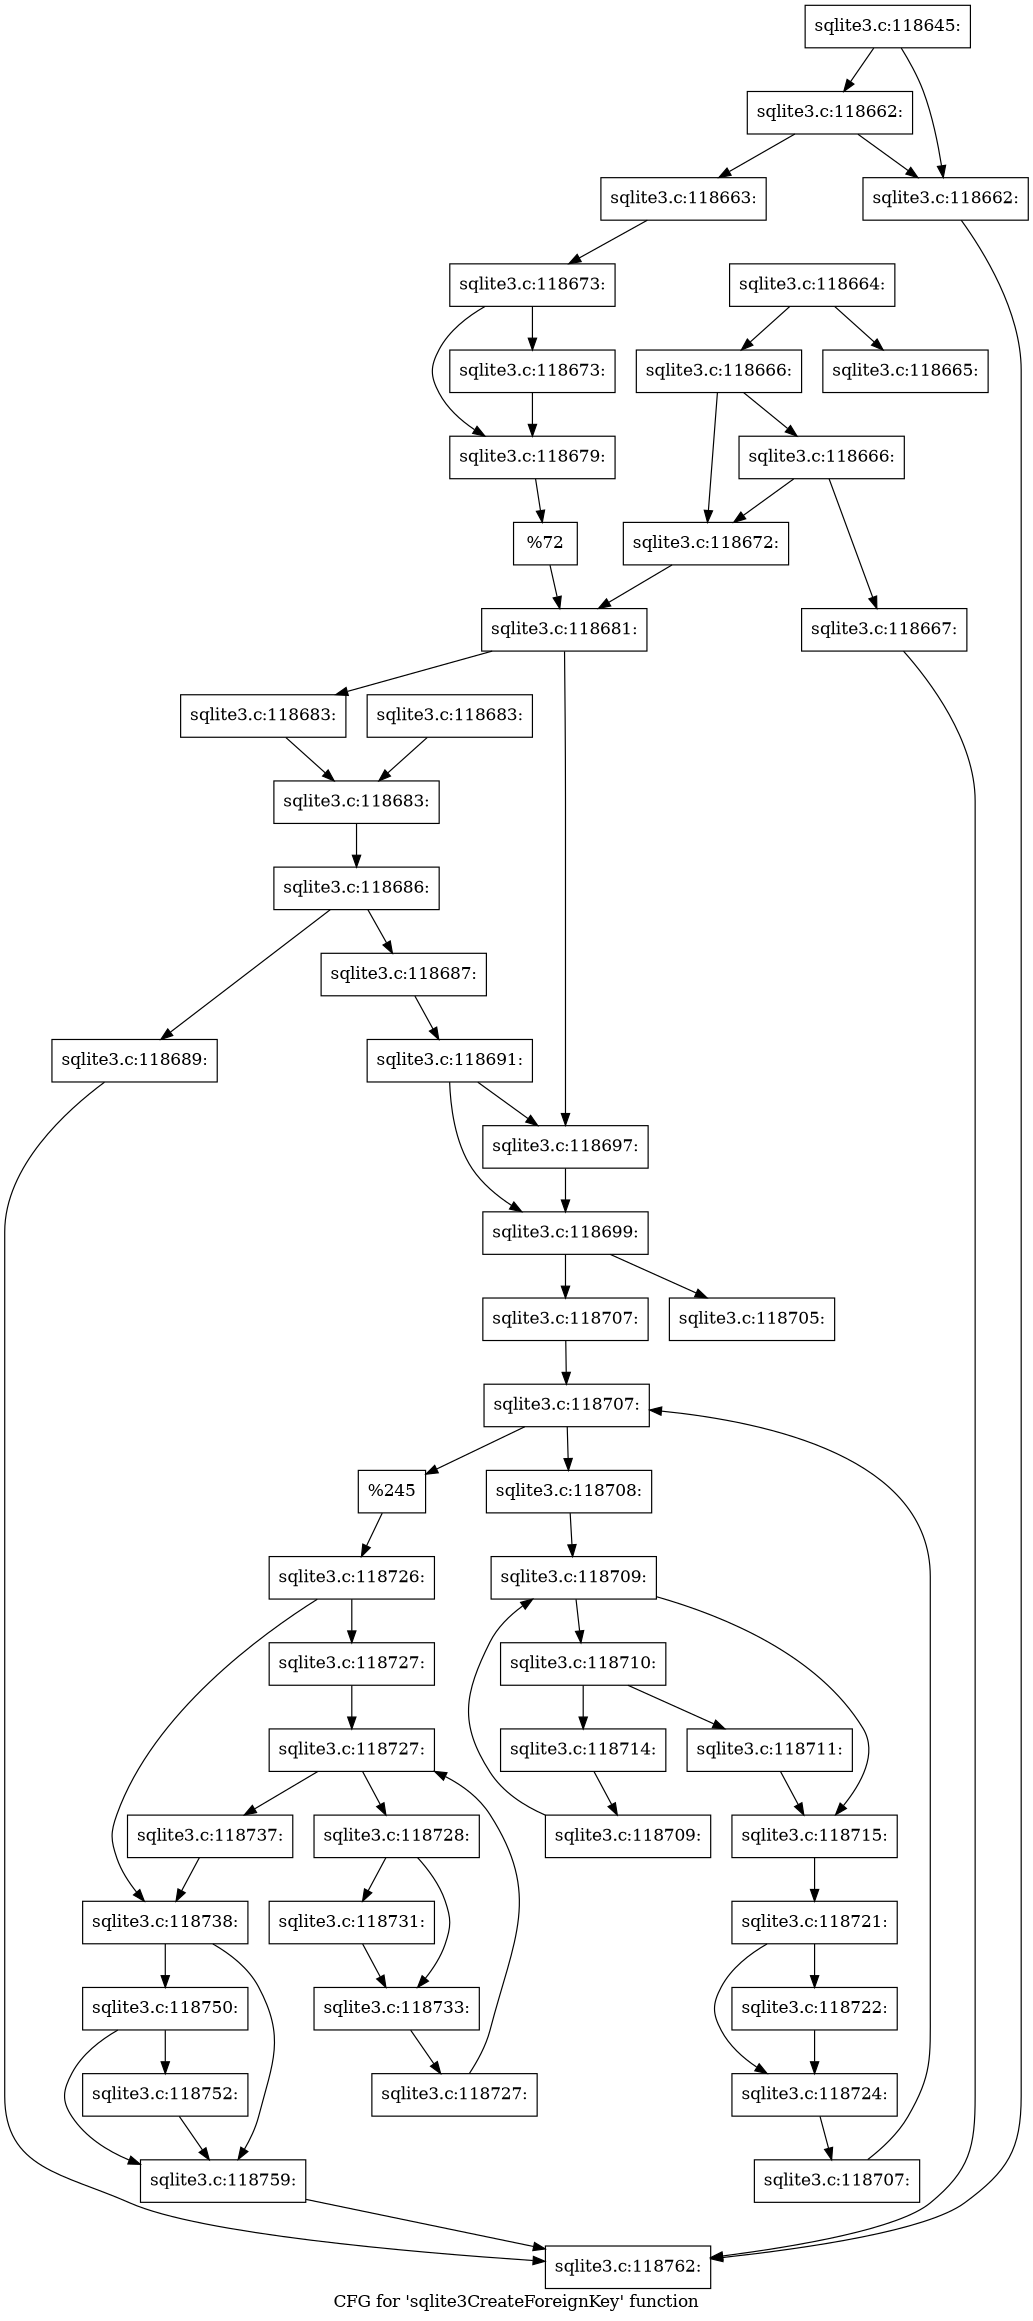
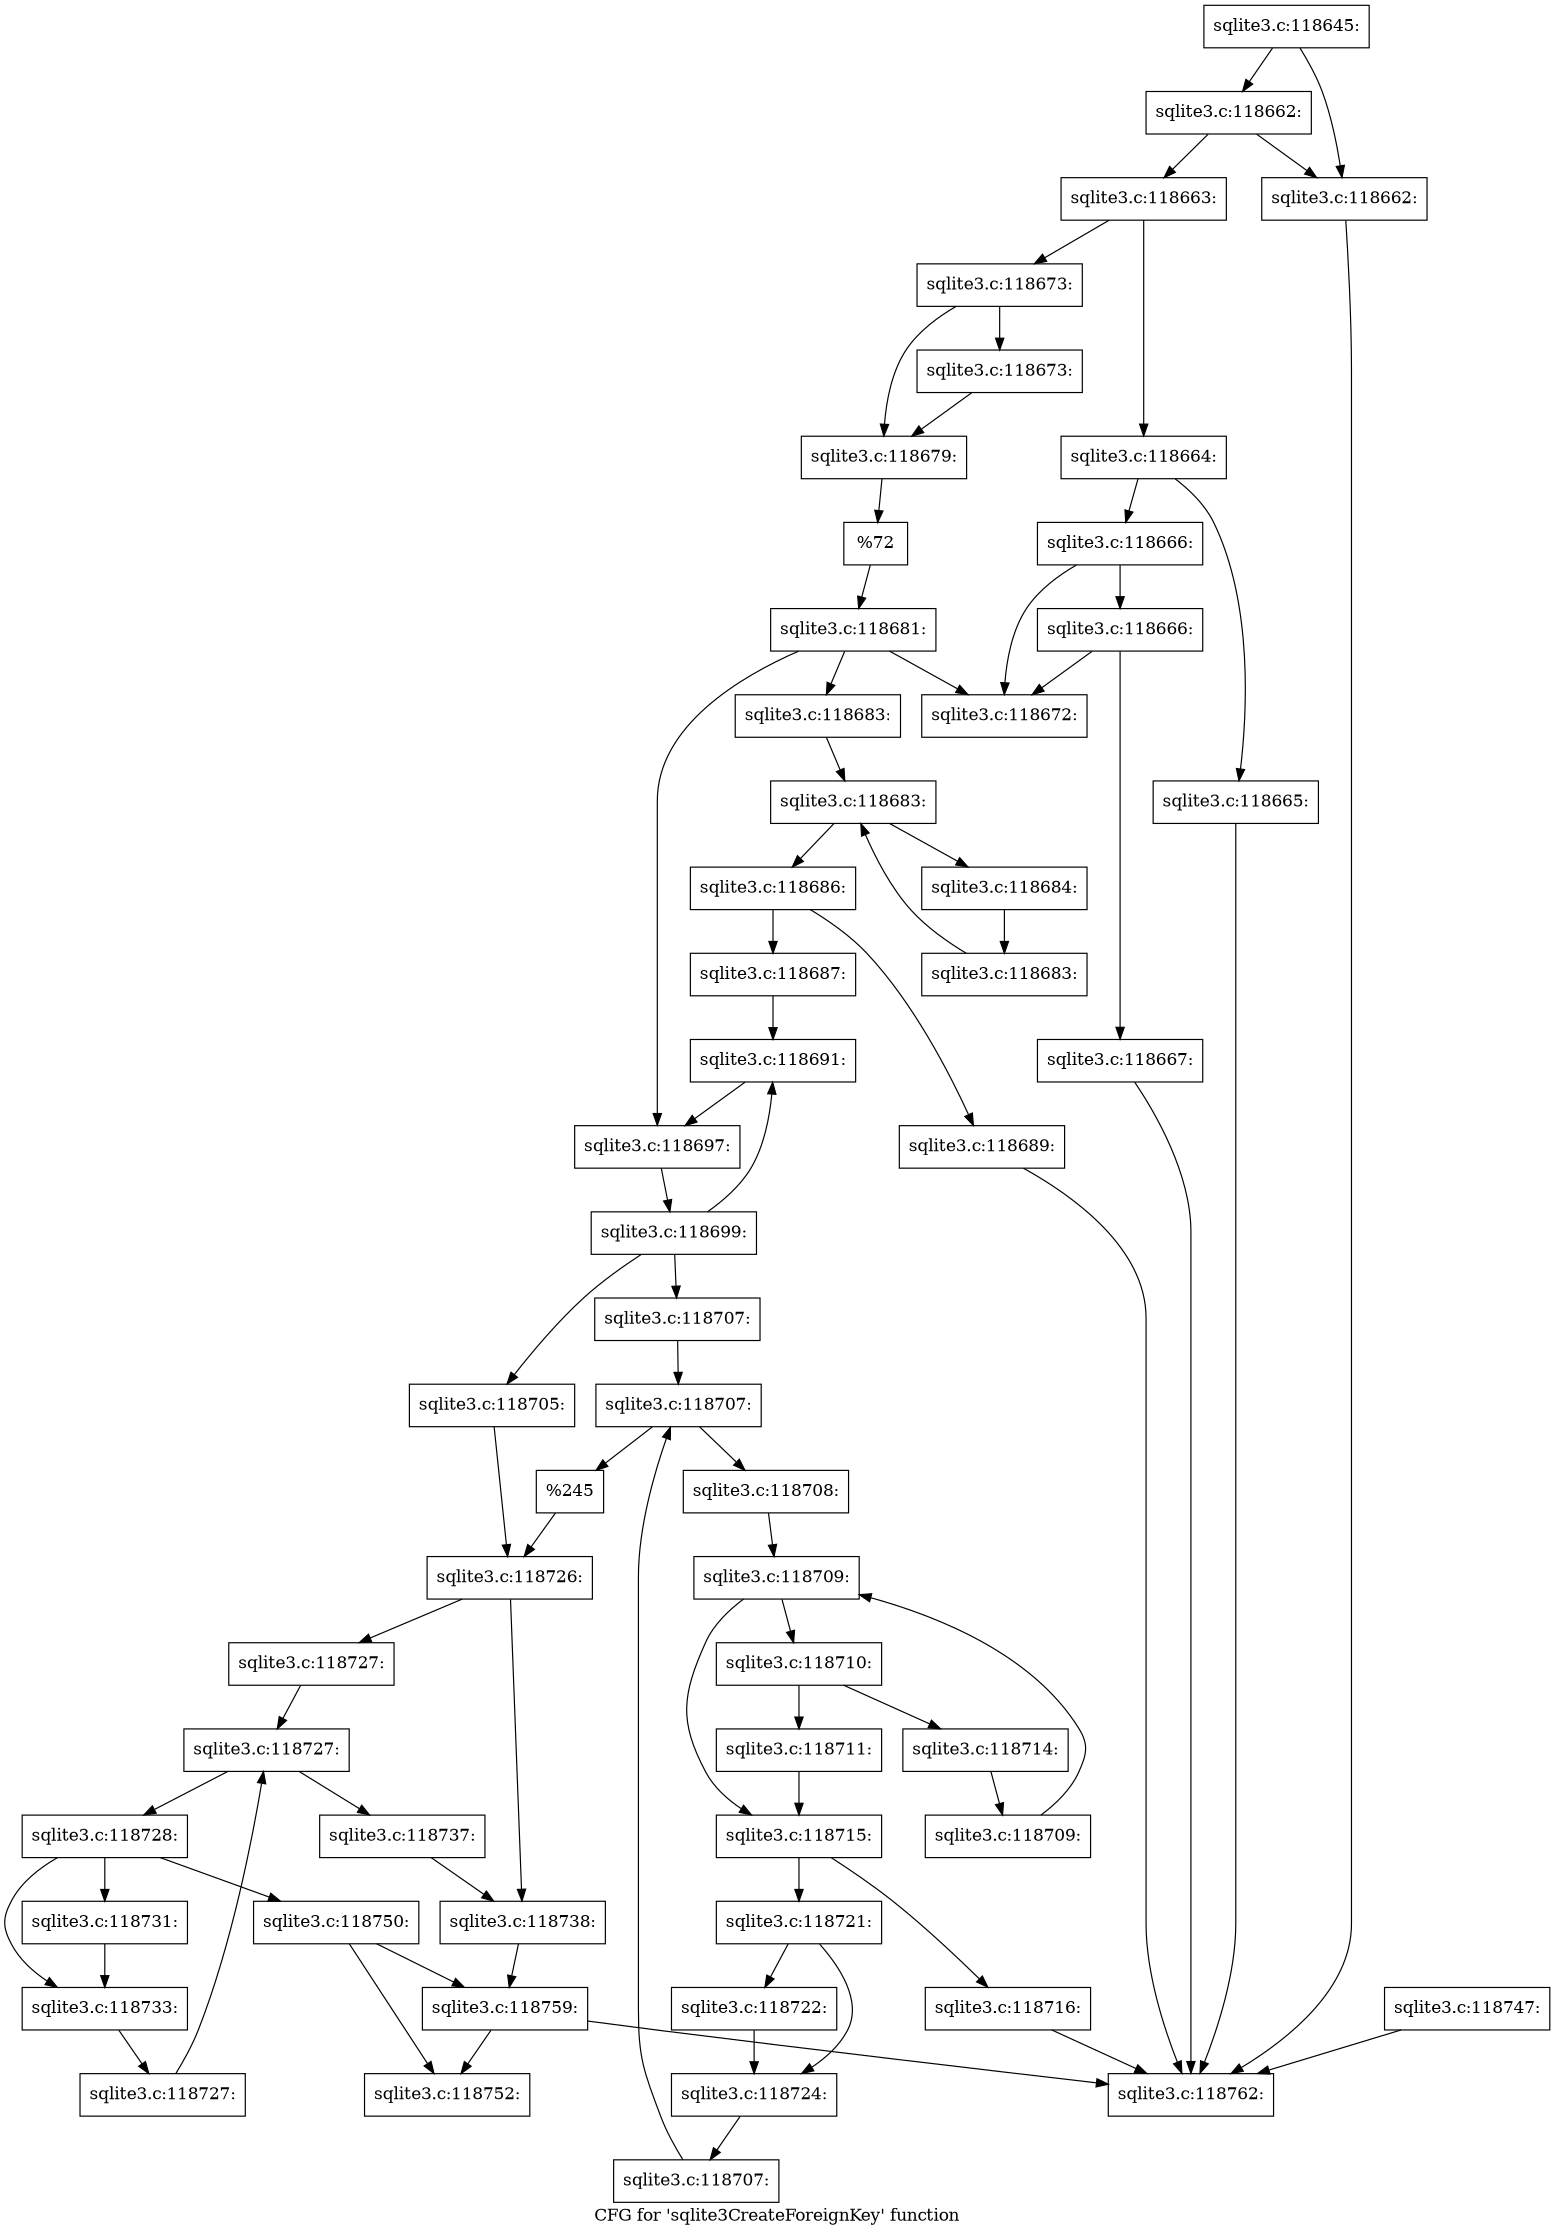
none -> (1144, 322)
(640, 584) -> (924, 670)
none -> (1004, 888)
(464, 1153) -> (755, 1161)
none -> (1236, 1445)
none -> (500, 1486)
(165, 1960) -> (215, 1877)
none -> (1008, 2009)
none -> (1467, 2009)
(191, 2133) -> (479, 2047)
